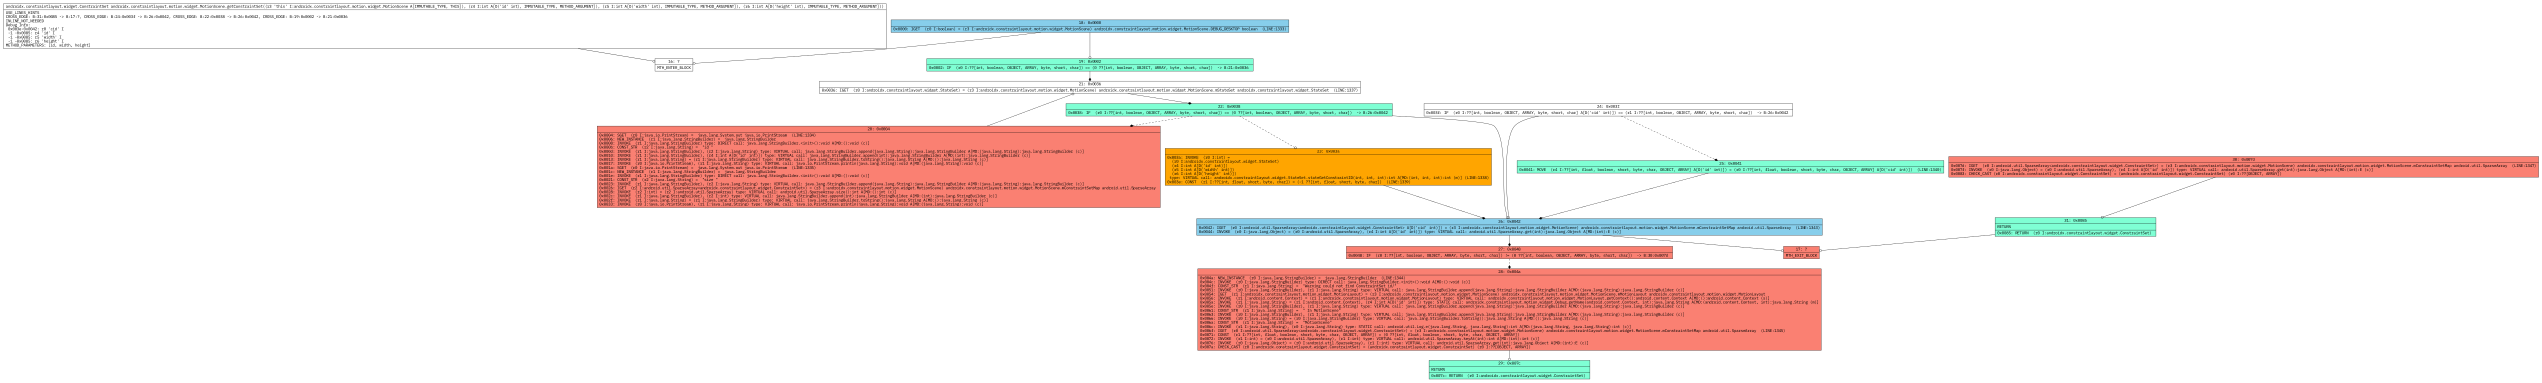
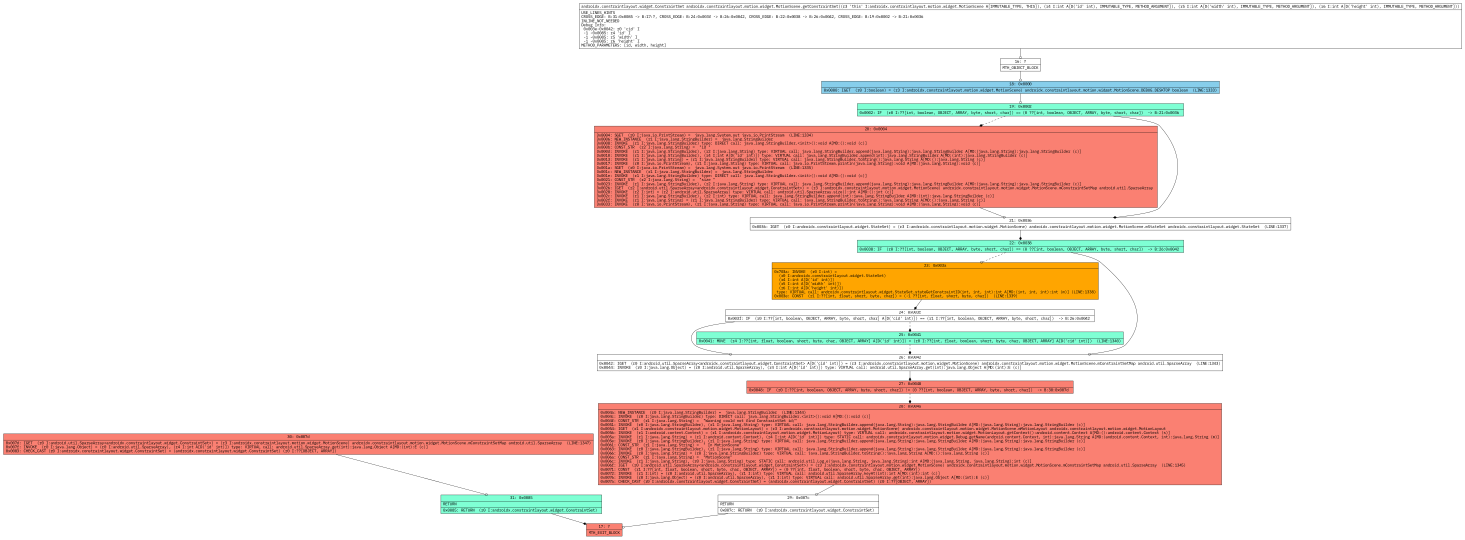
(868, 51) -> (1020, 75)
(674, 68) -> (1020, 68)
(1163, 121) -> (994, 120)
(1200, 158) -> (807, 272)
(1625, 195) -> (910, 348)
(1433, 201) -> (919, 303)
(1509, 227) -> (910, 363)
(1692, 243) -> (676, 520)
(1908, 243) -> (567, 518)
(1509, 370) -> (798, 504)
